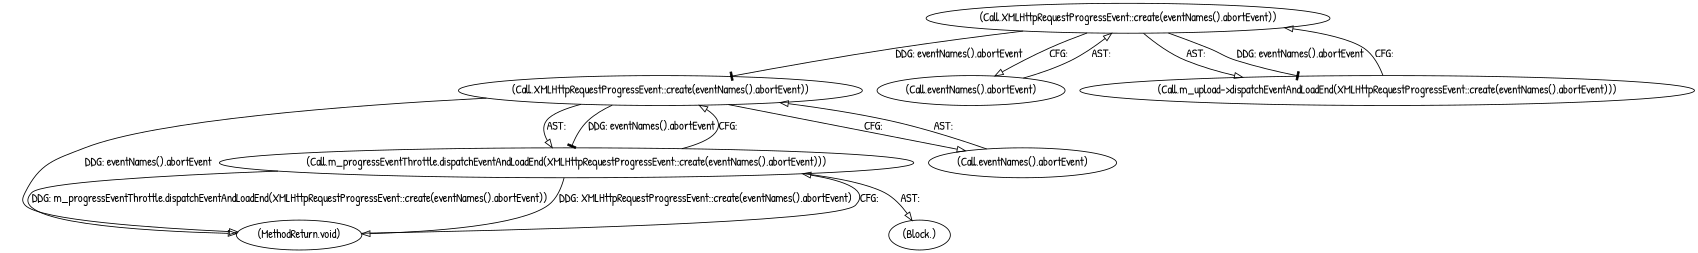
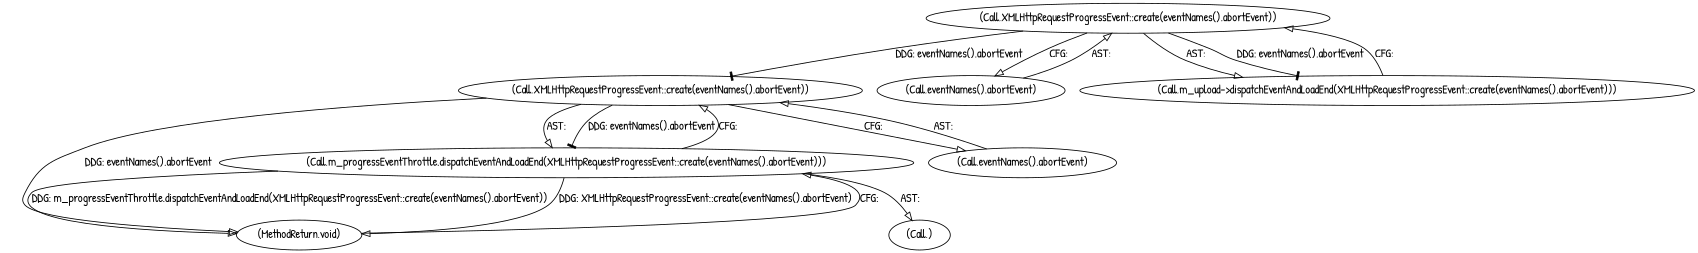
(920, 235) -> (920, 235)
